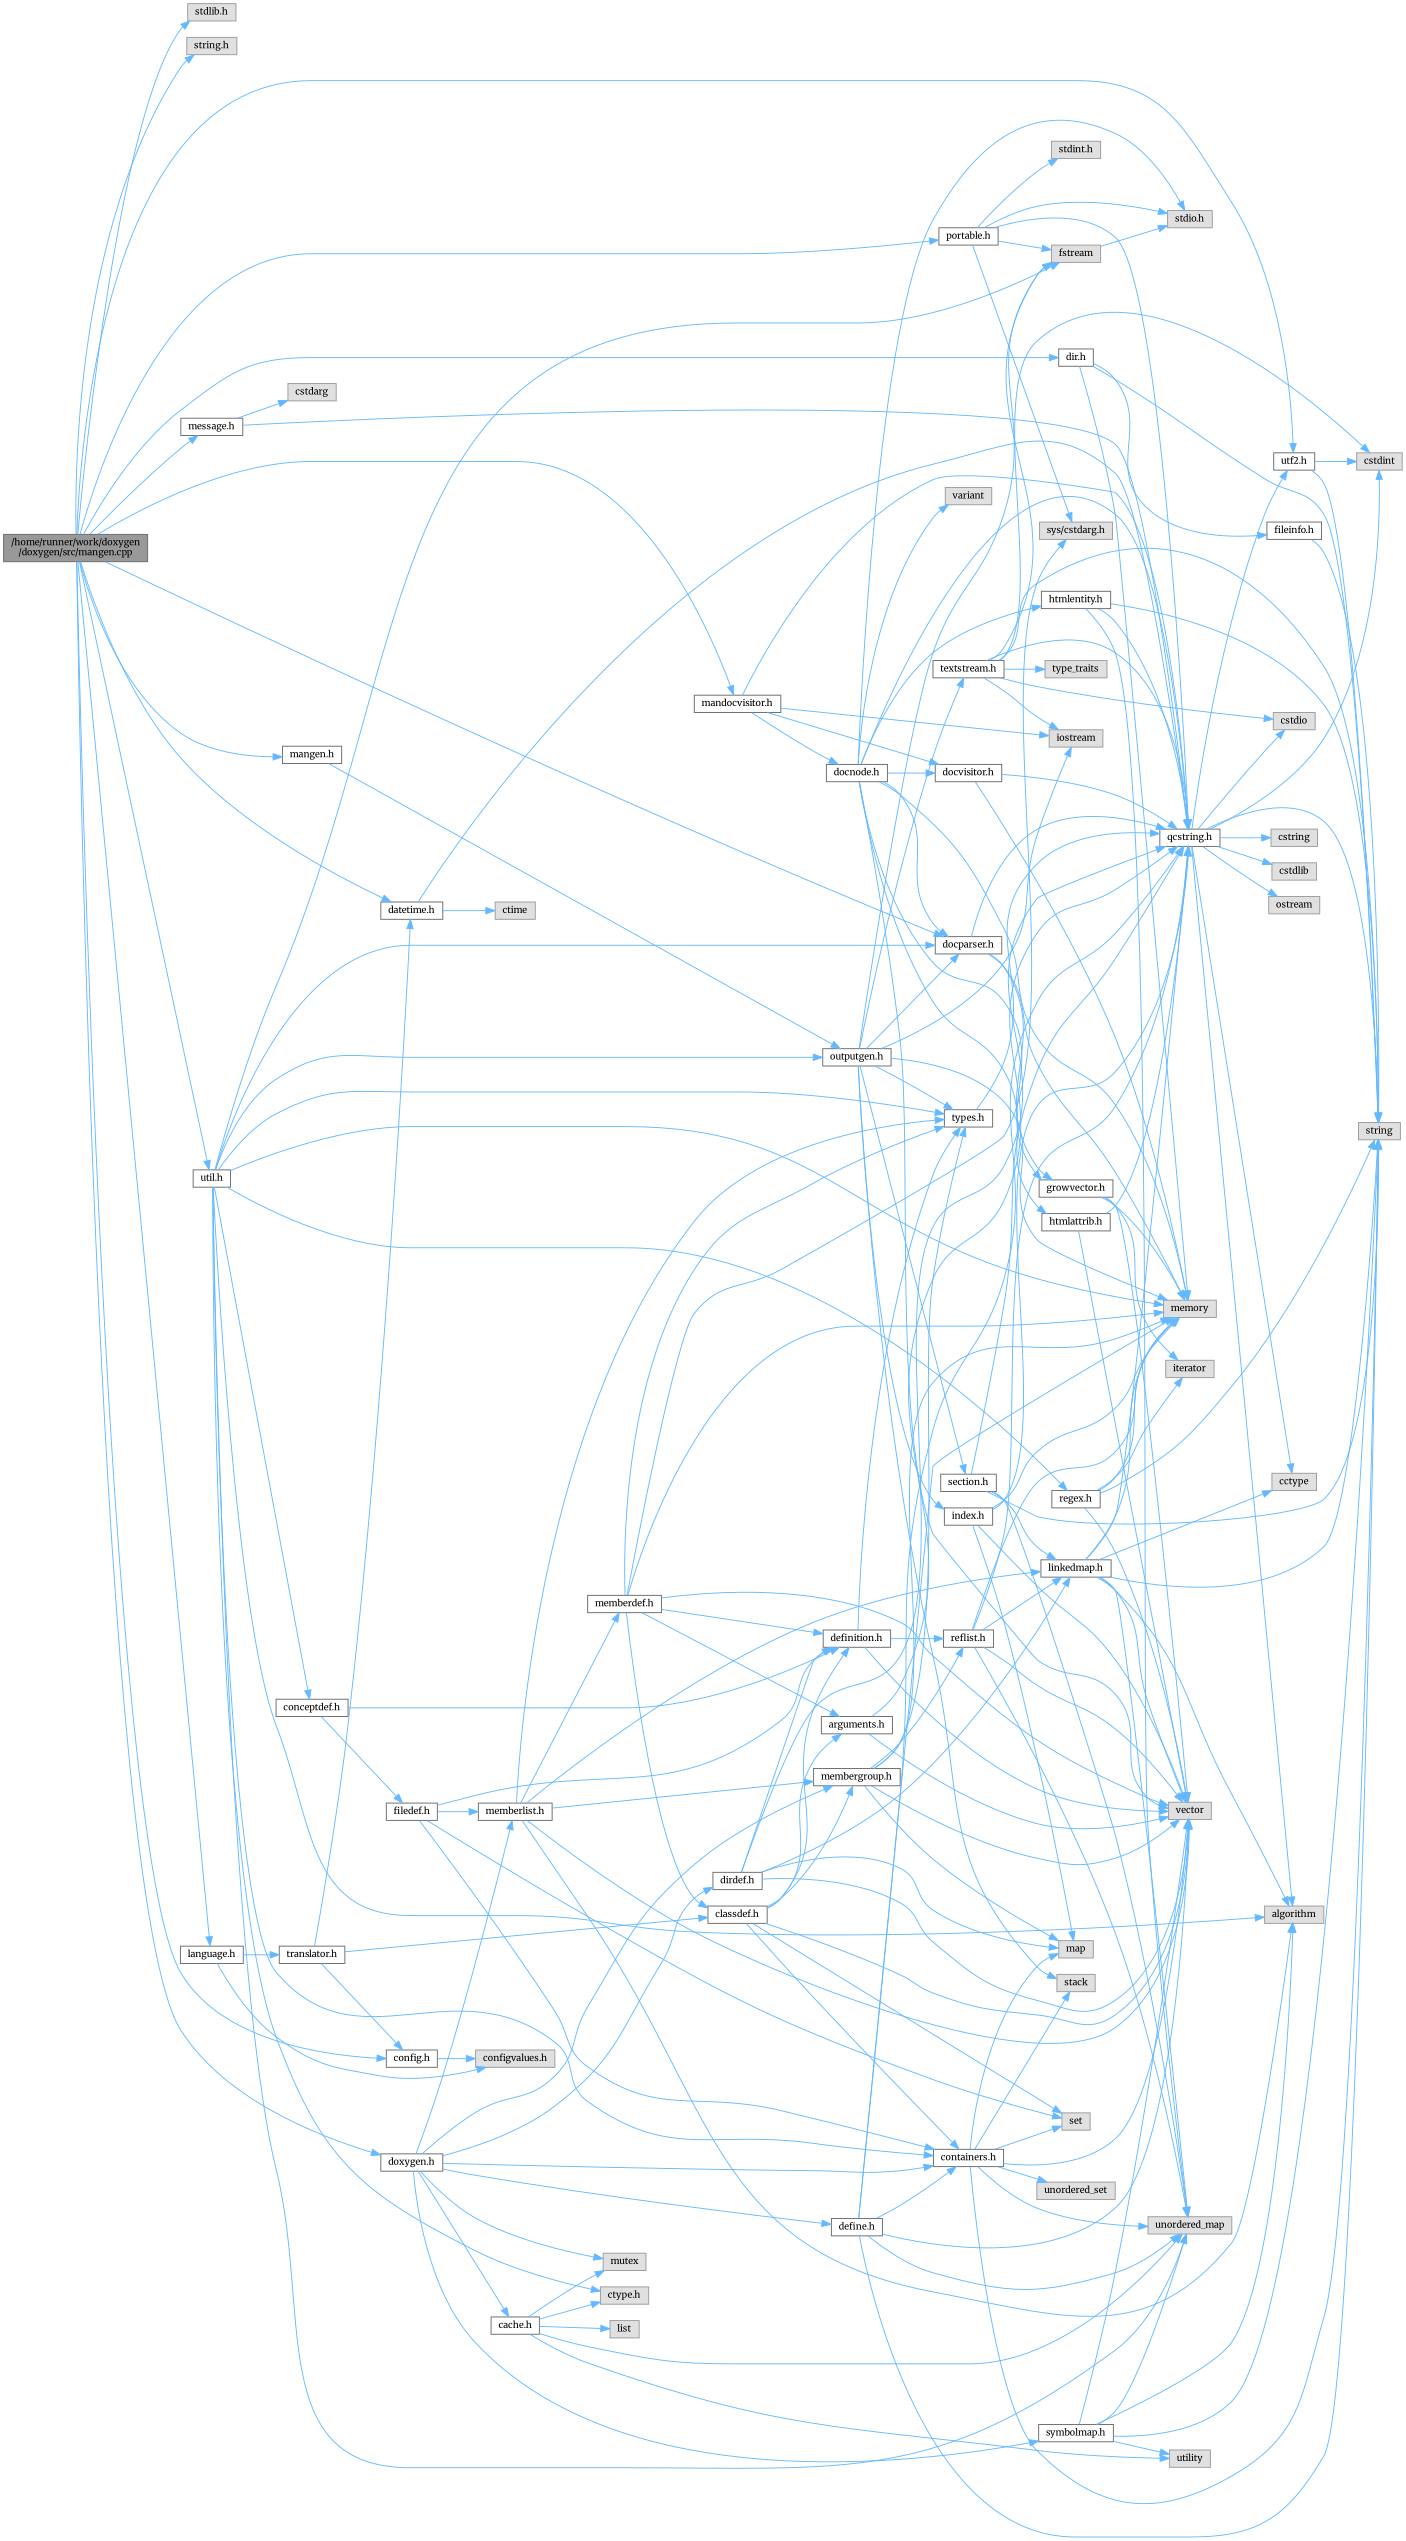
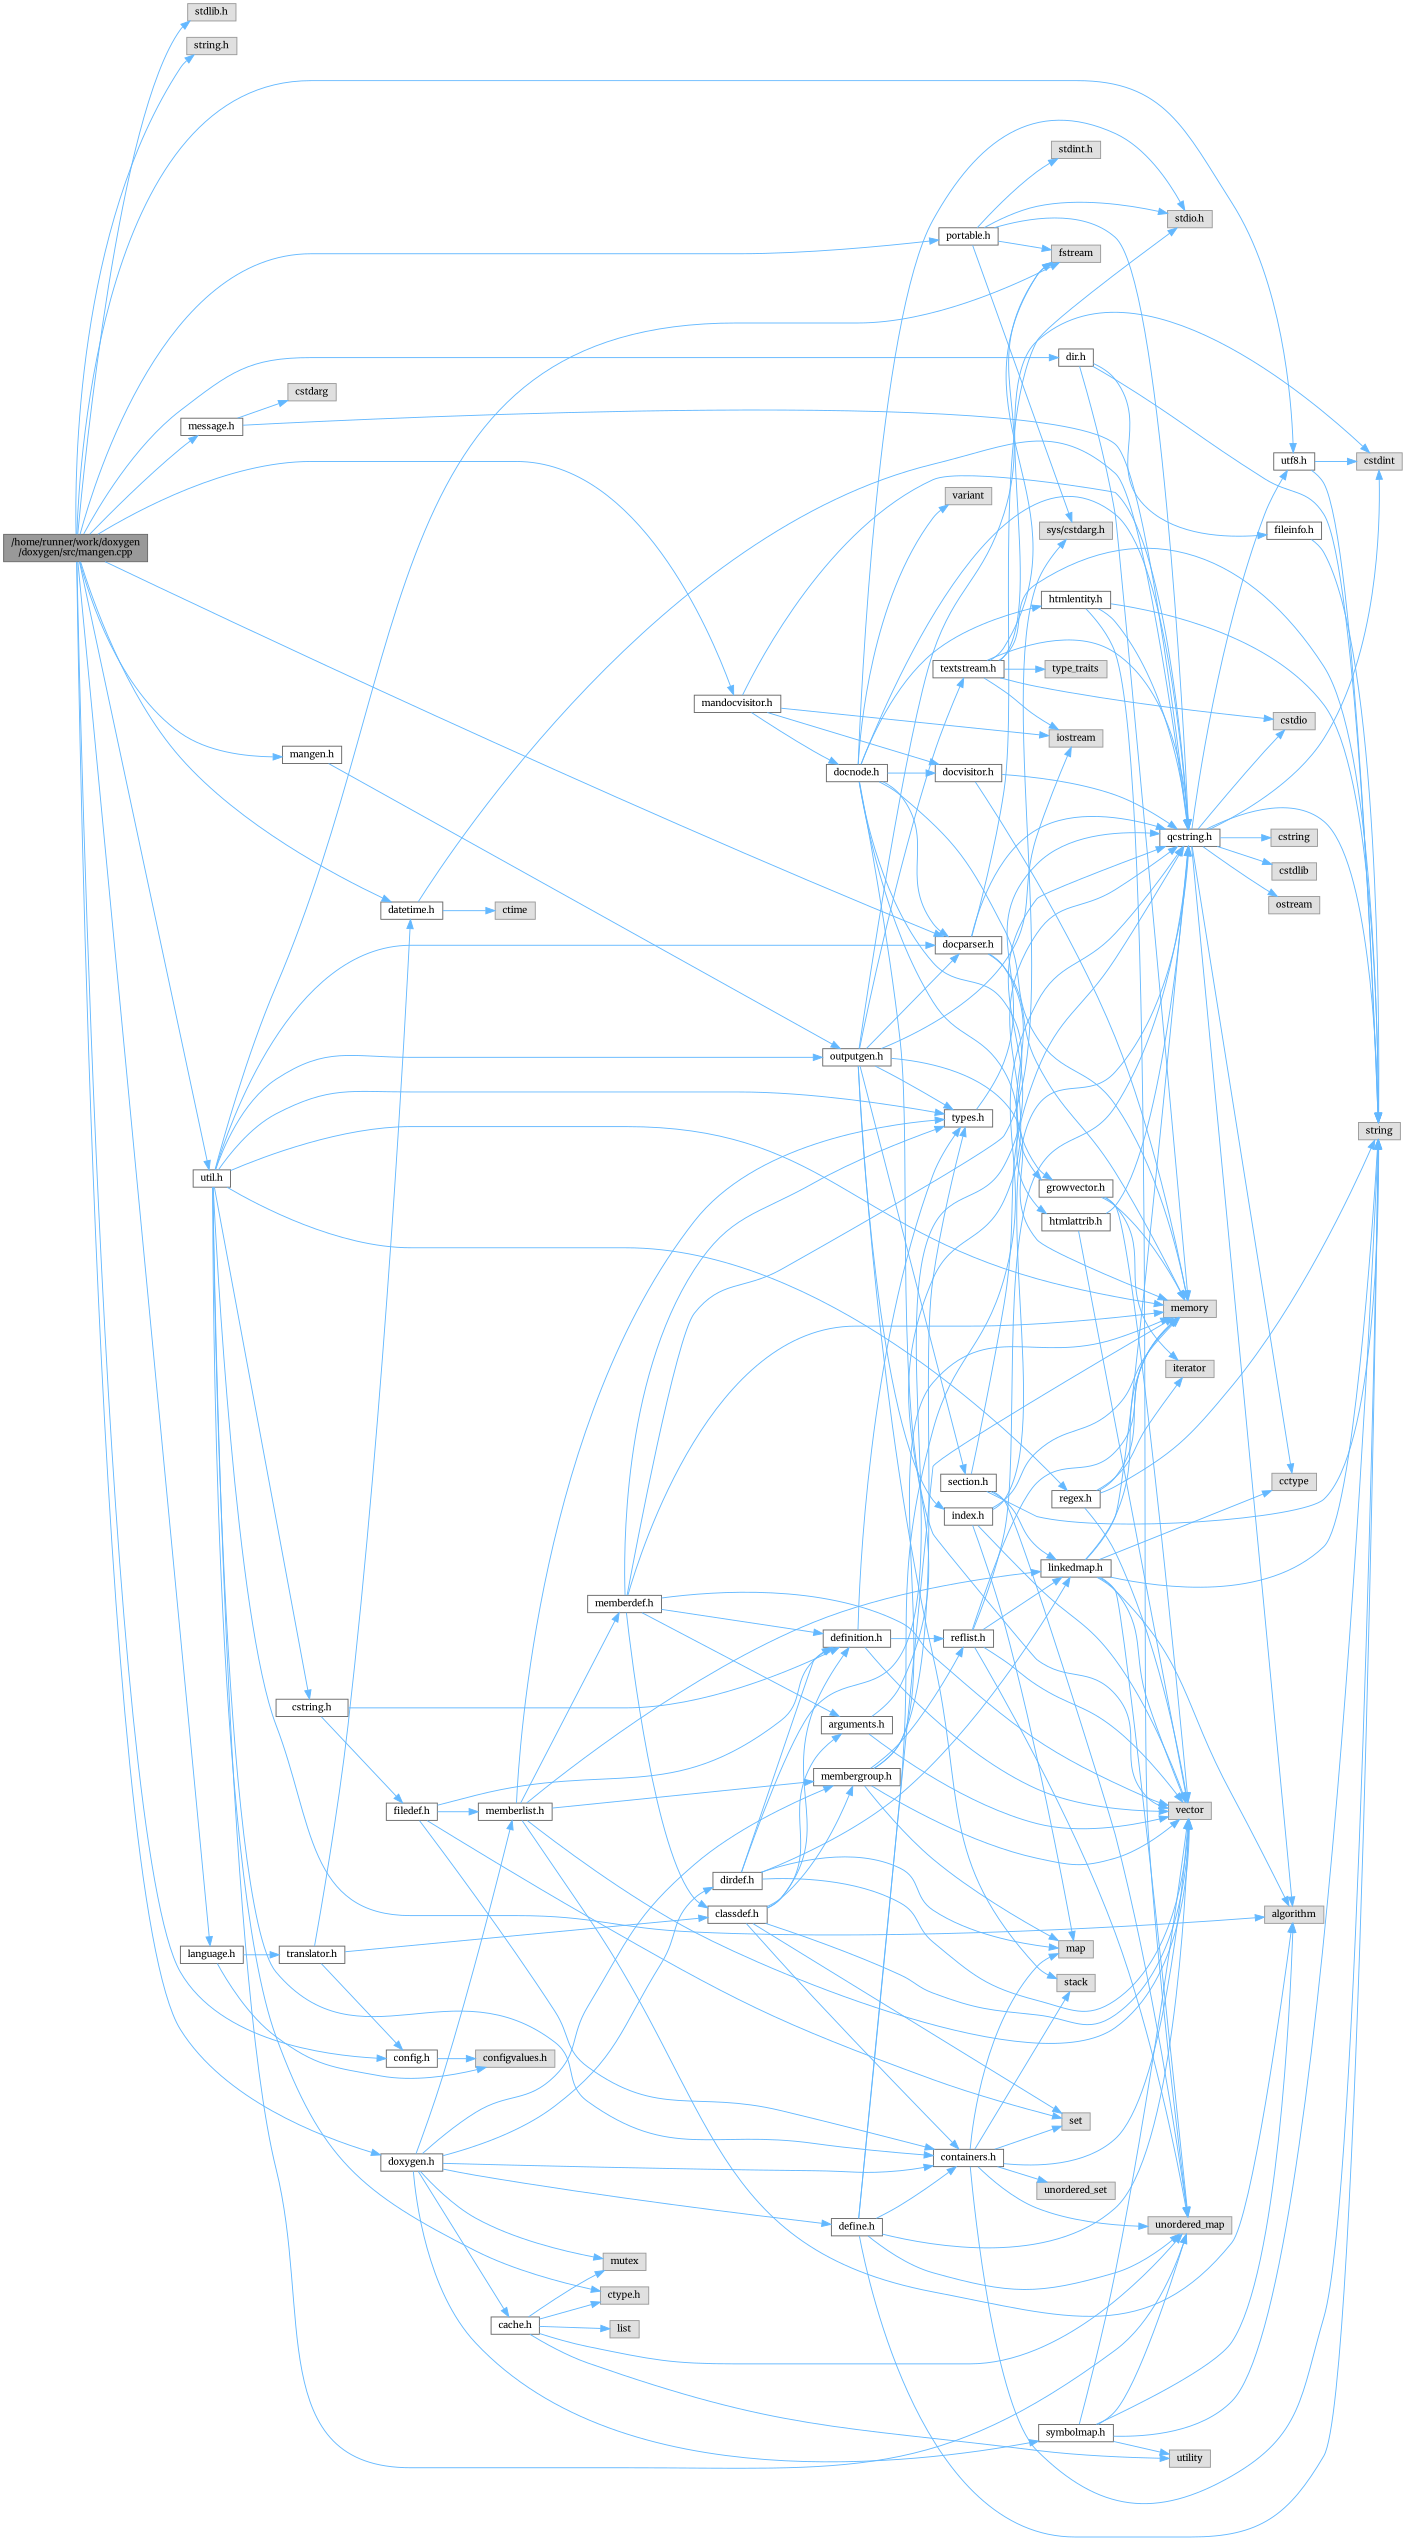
(1130, 237) -> (1009, 553)
(1294, 461) -> (1294, 461)
(312, 1708) -> (312, 1708)
